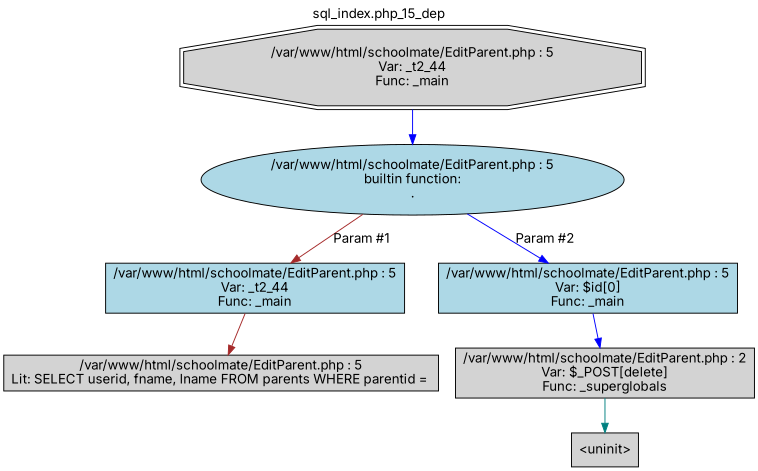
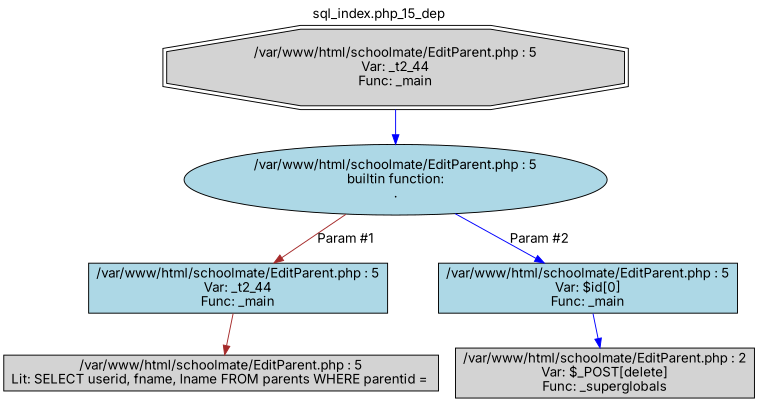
(605, 450) -> none
